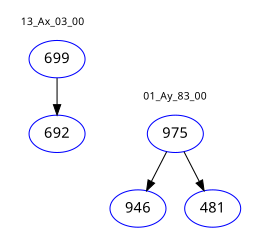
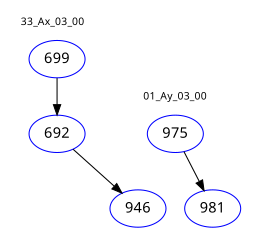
(53, 22) -> (53, 22)
(175, 97) -> (175, 97)
(159, 167) -> (94, 168)
(213, 209) -> (213, 209)
